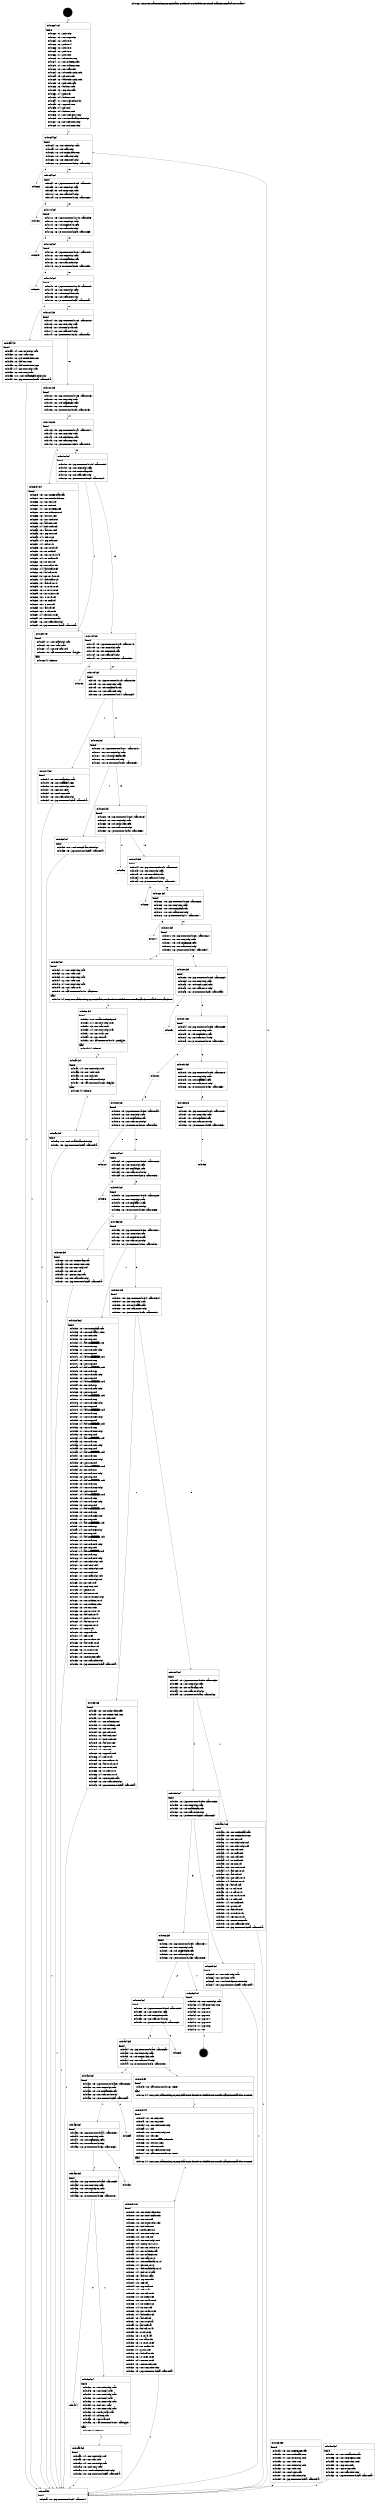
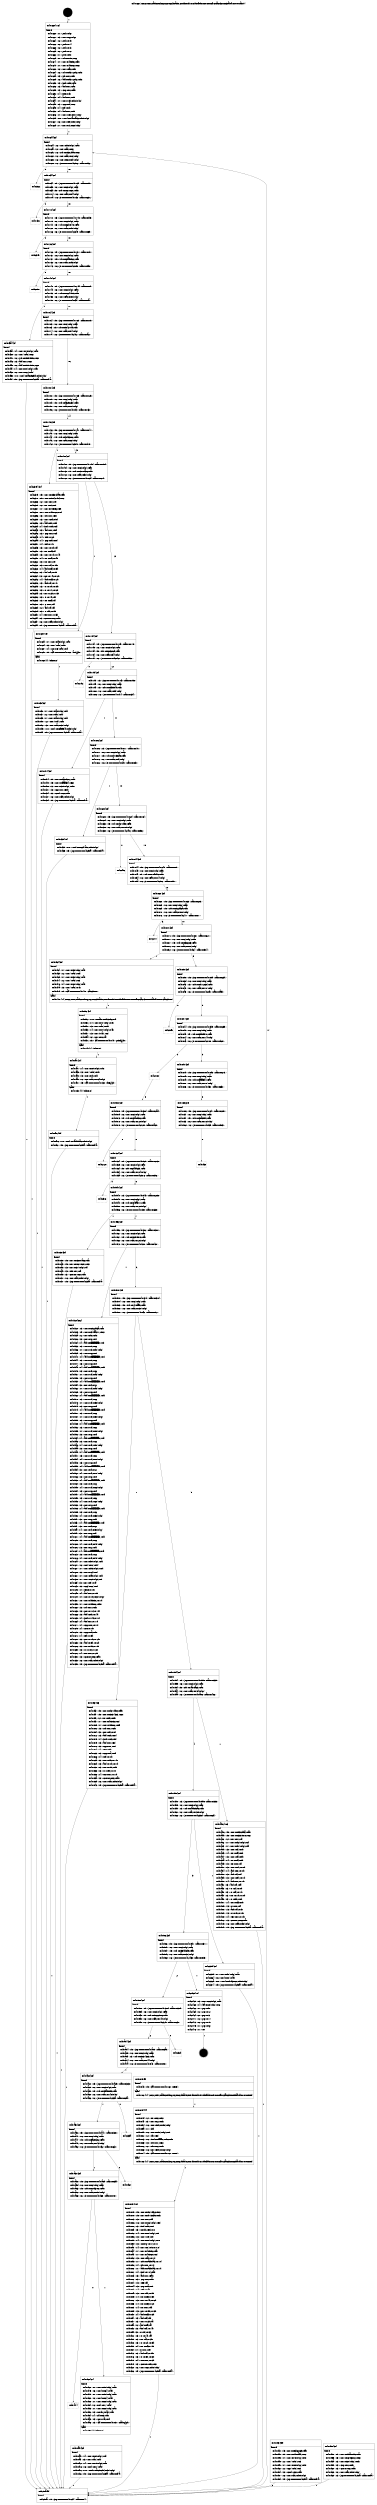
none -> (58, 718)
(144, 905) -> none
(170, 2071) -> none
(100, 2439) -> none
